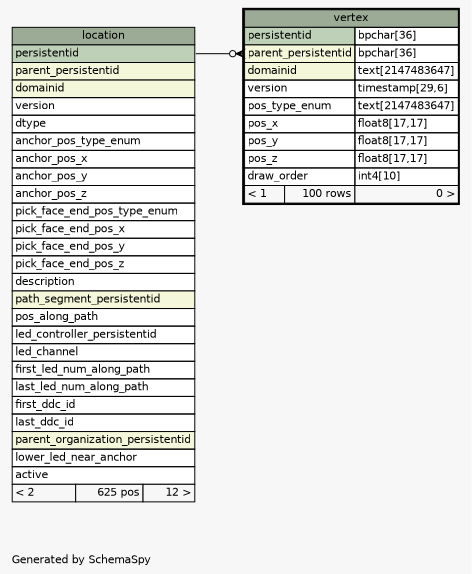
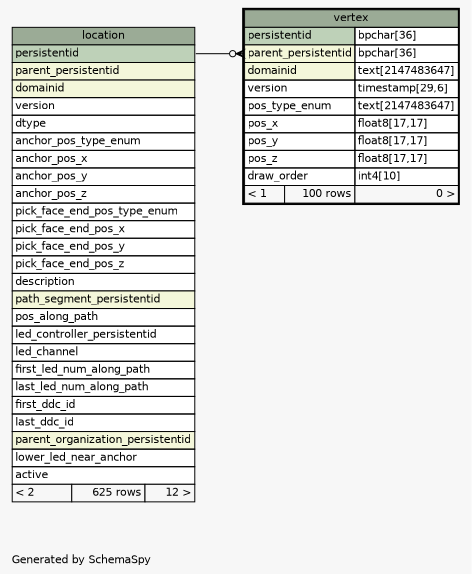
(119, 493) -> (117, 493)
